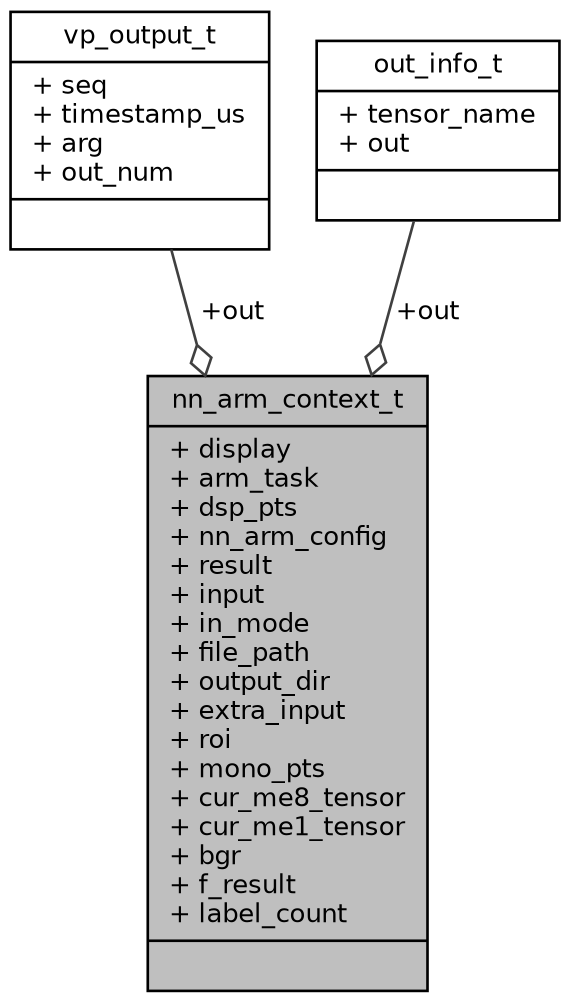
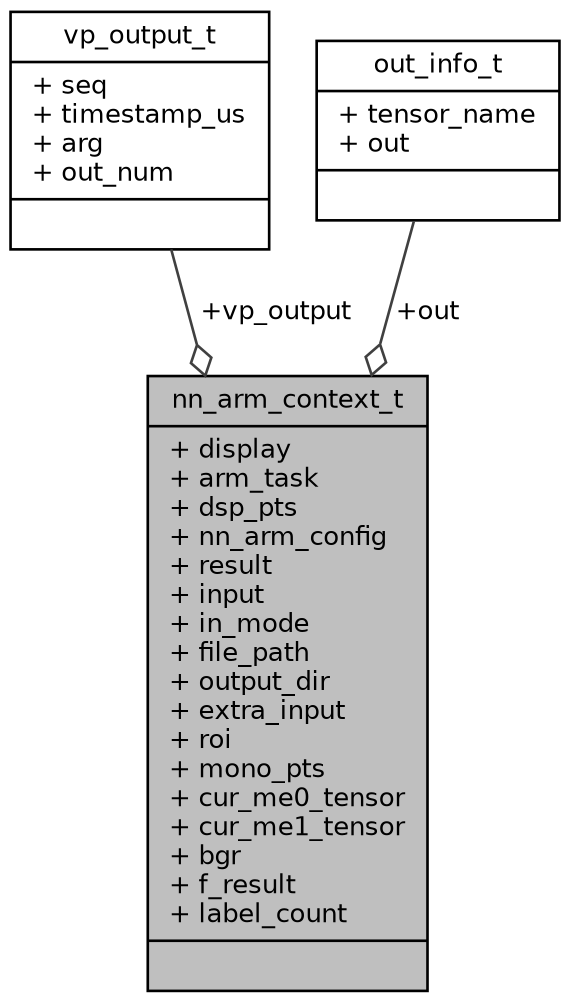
(230, 313) -> (273, 313)
(288, 798) -> (288, 798)
